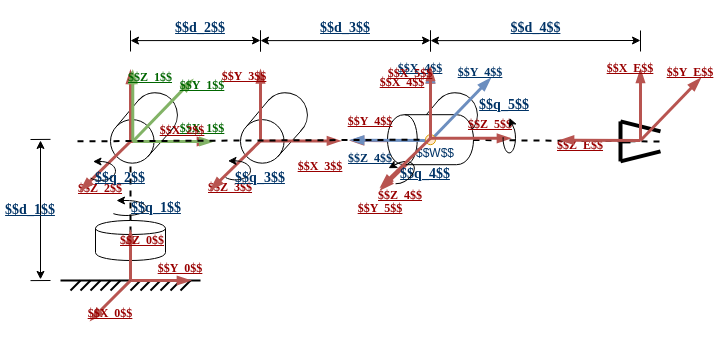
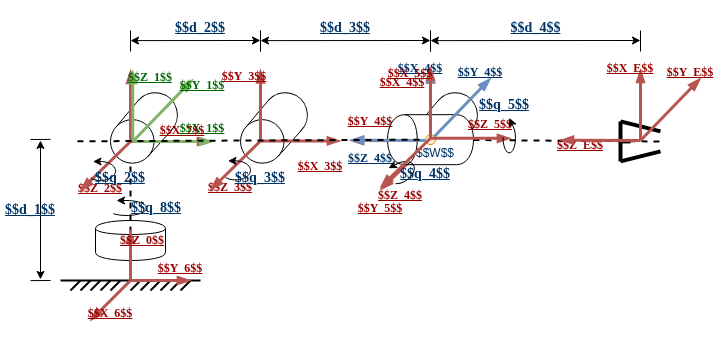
(183, 131) -> (183, 131)
(157, 209) -> (157, 209)
(181, 269) -> (181, 269)
(111, 314) -> (111, 314)
